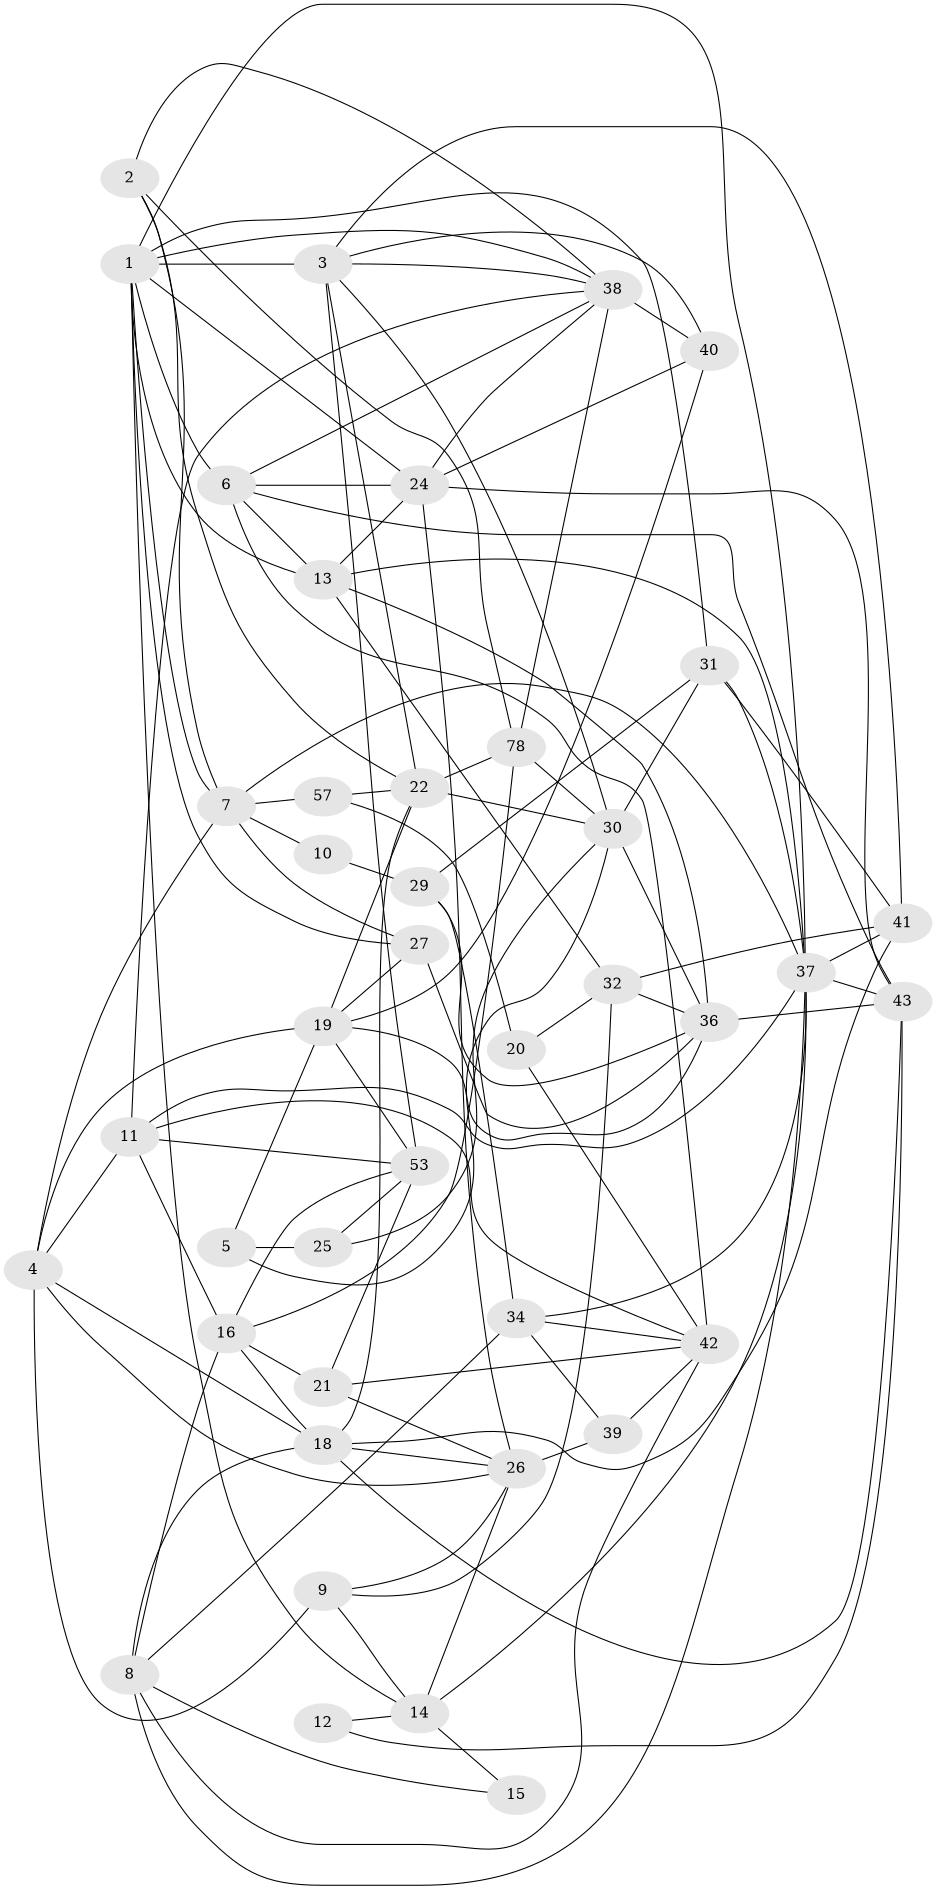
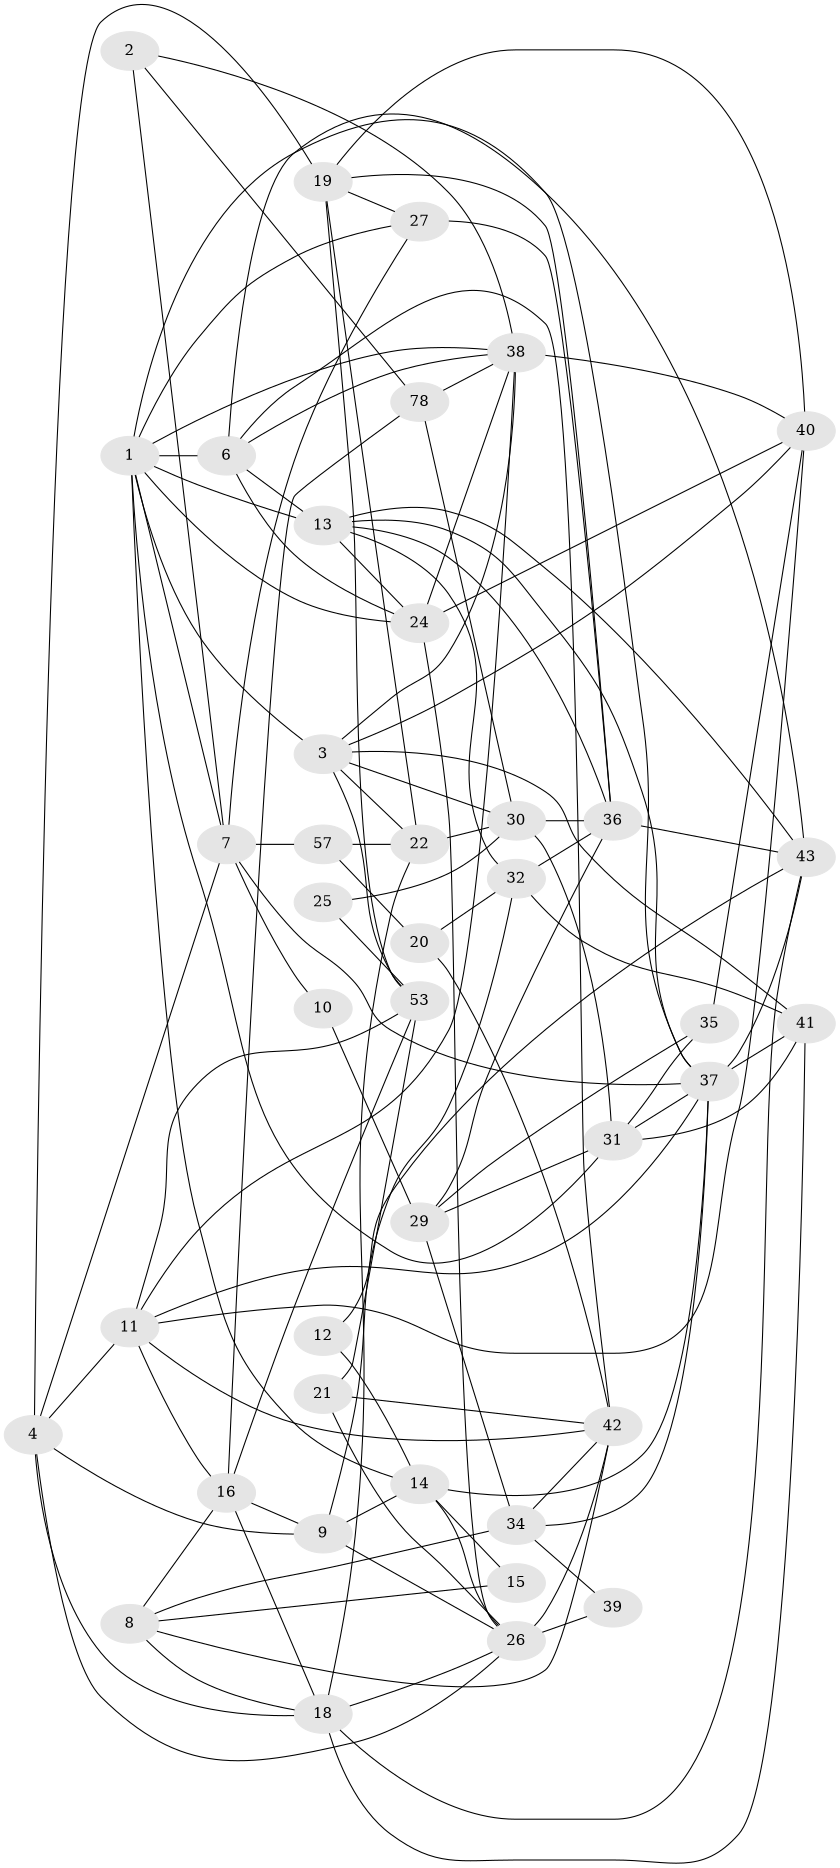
(205, 537) -> none
(854, 555) -> (603, 620)
(468, 768) -> none
none -> (710, 1024)
none -> (727, 1161)
(227, 1248) -> none
(275, 1360) -> (275, 1513)
(661, 1389) -> (580, 1539)
(668, 1700) -> none
